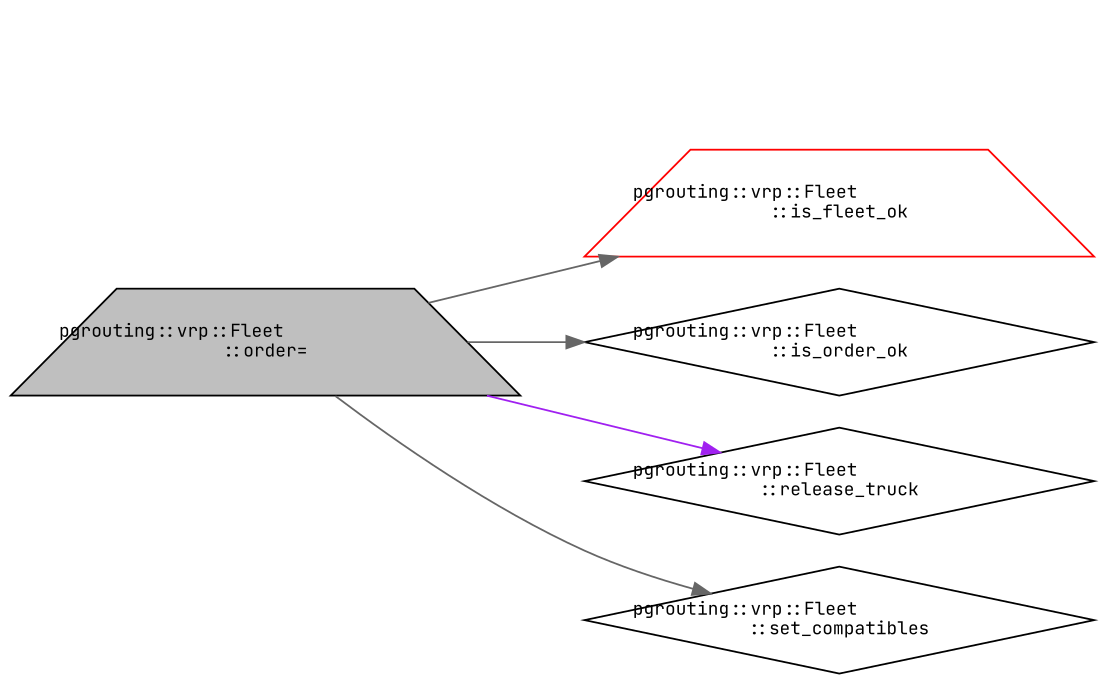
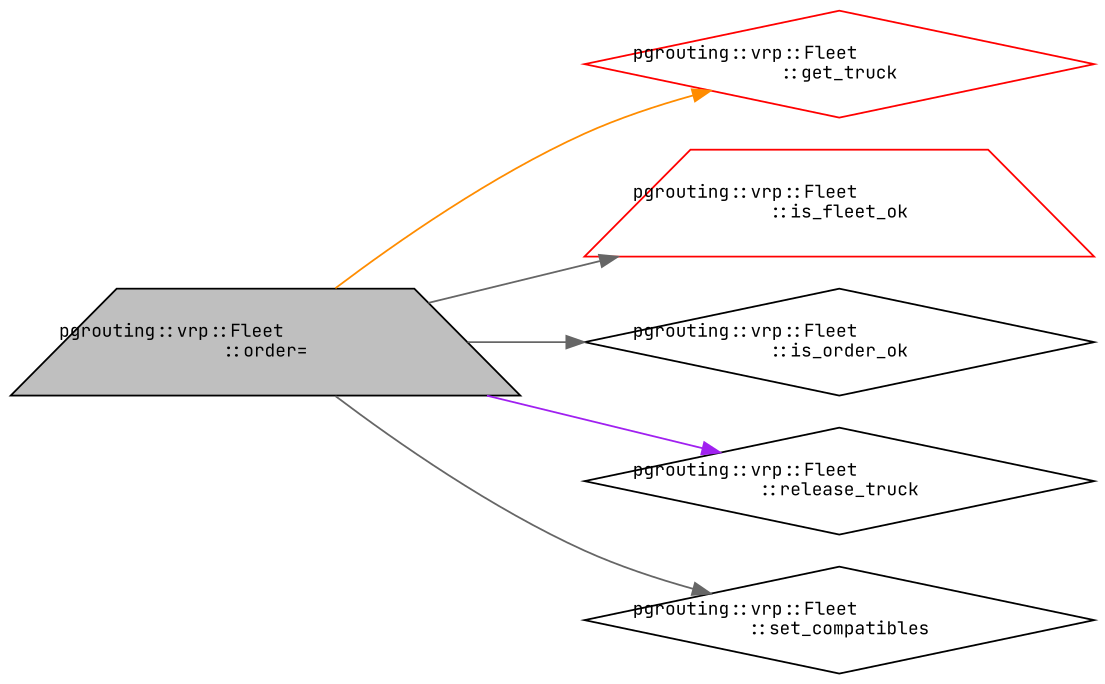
none -> (839, 64)
